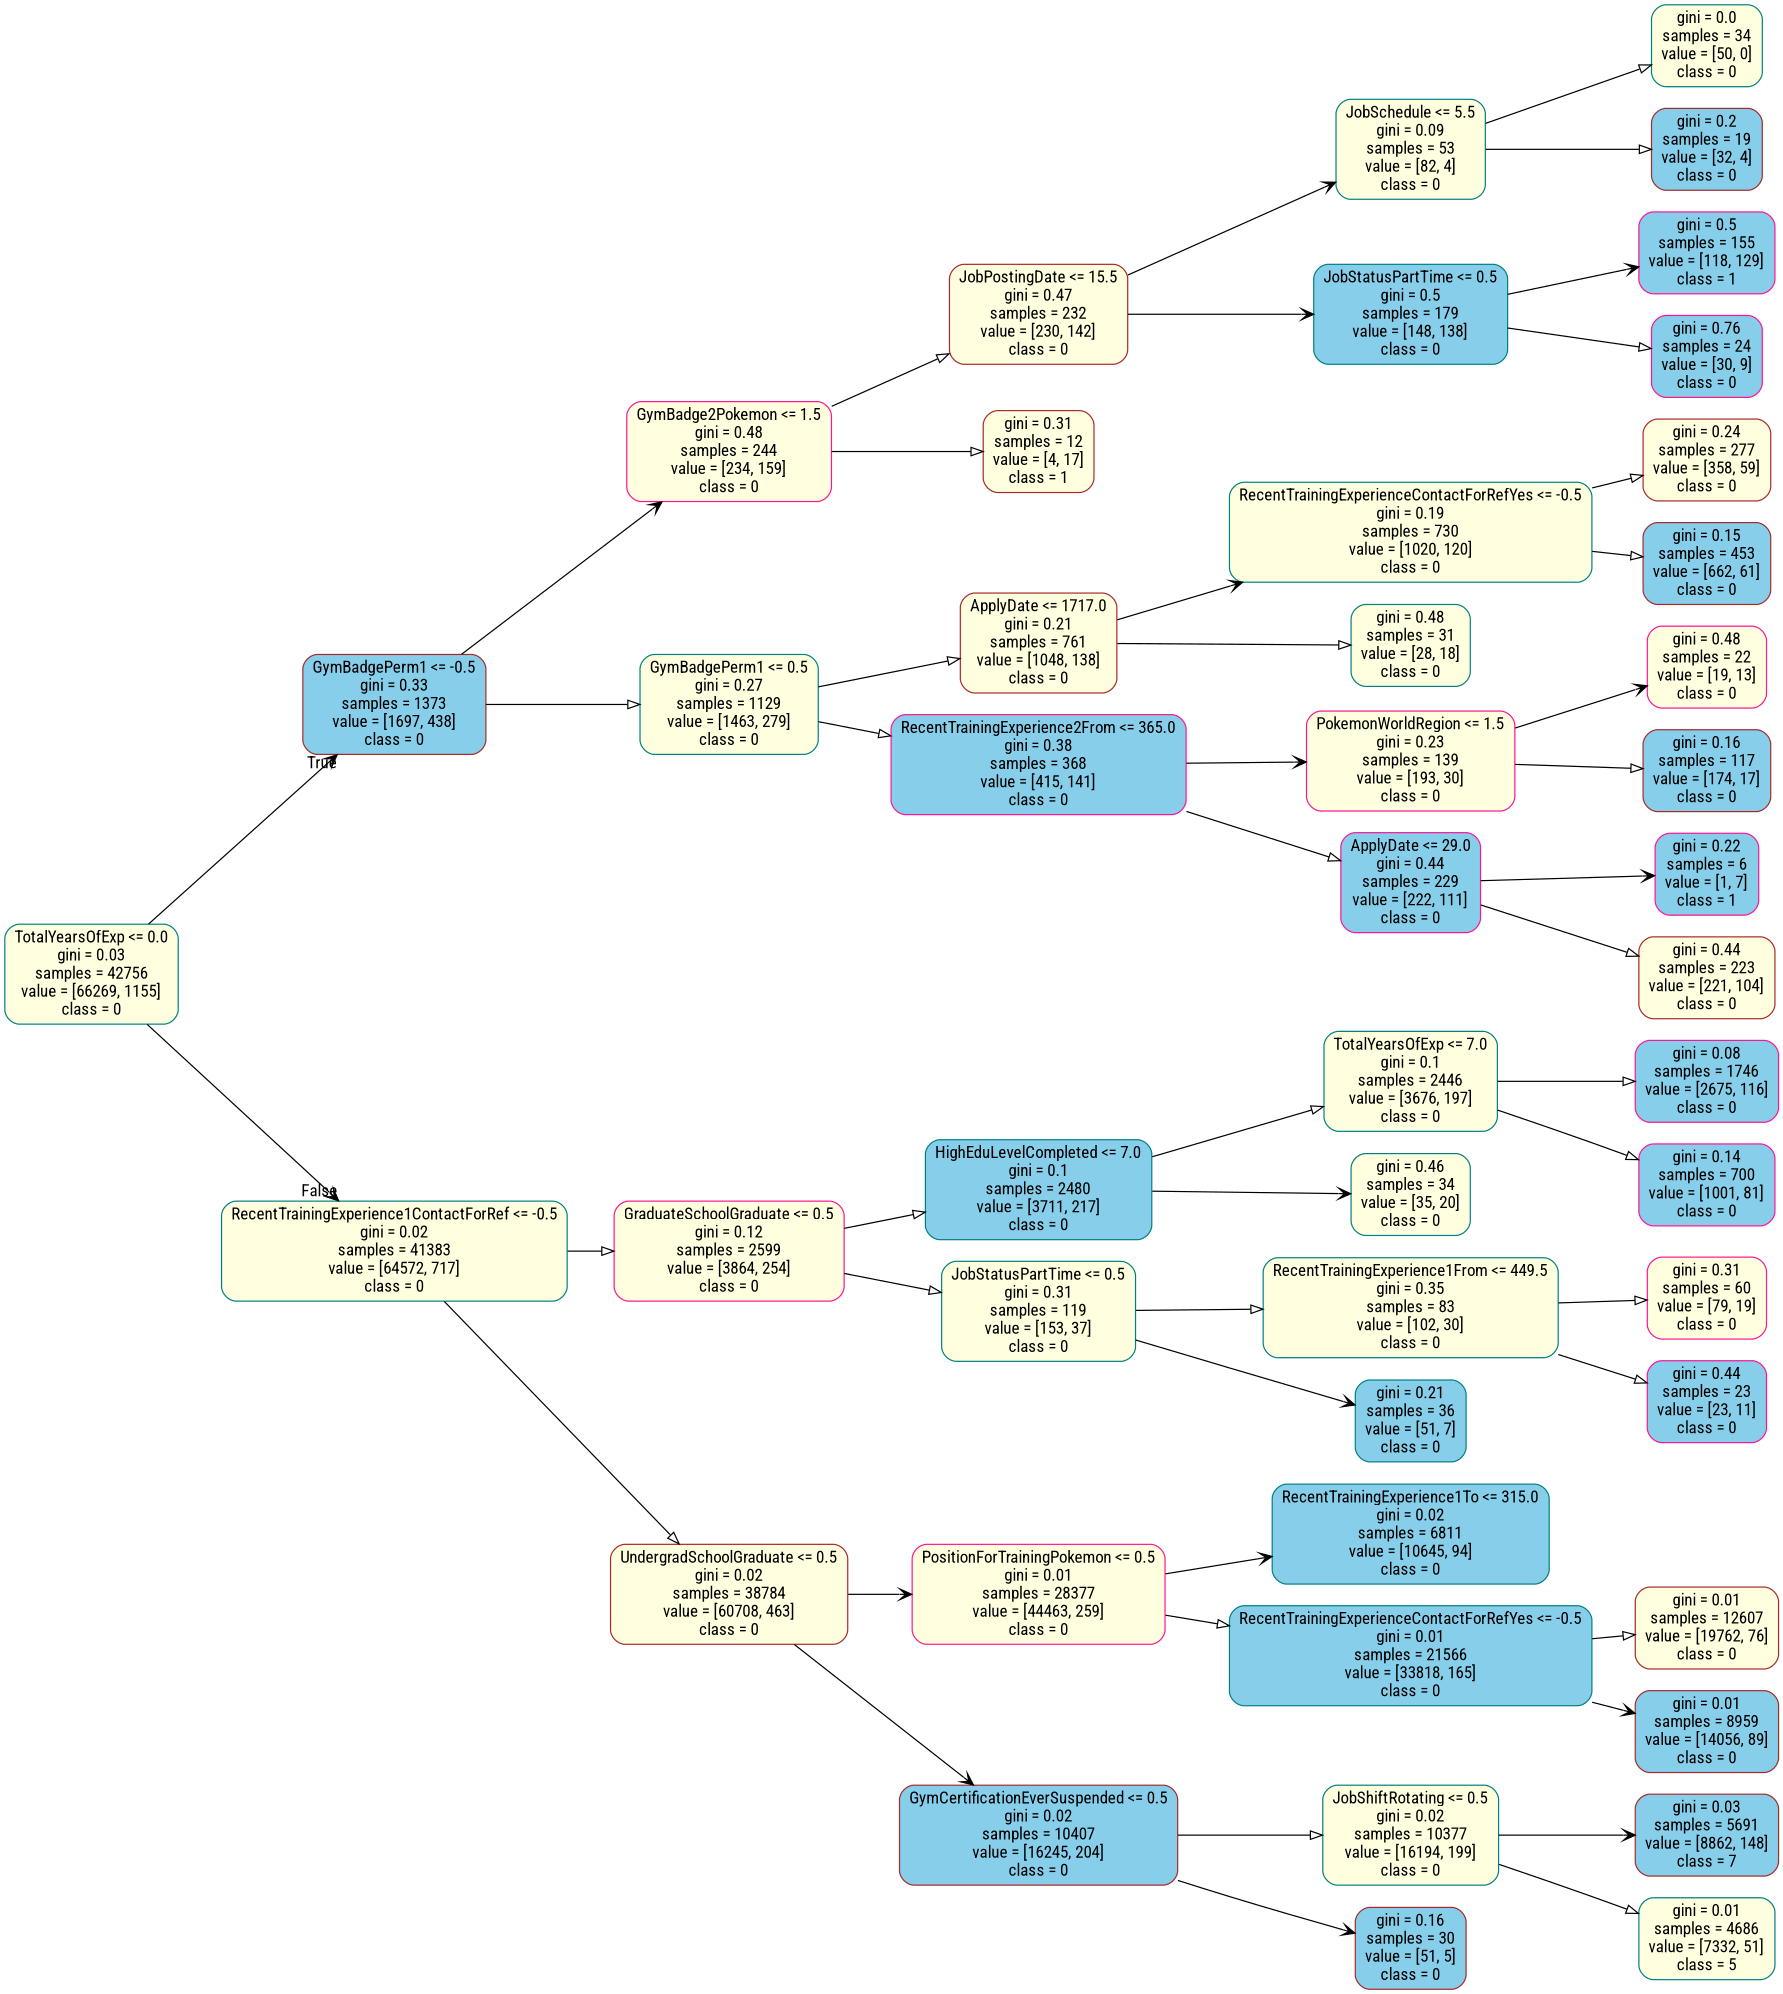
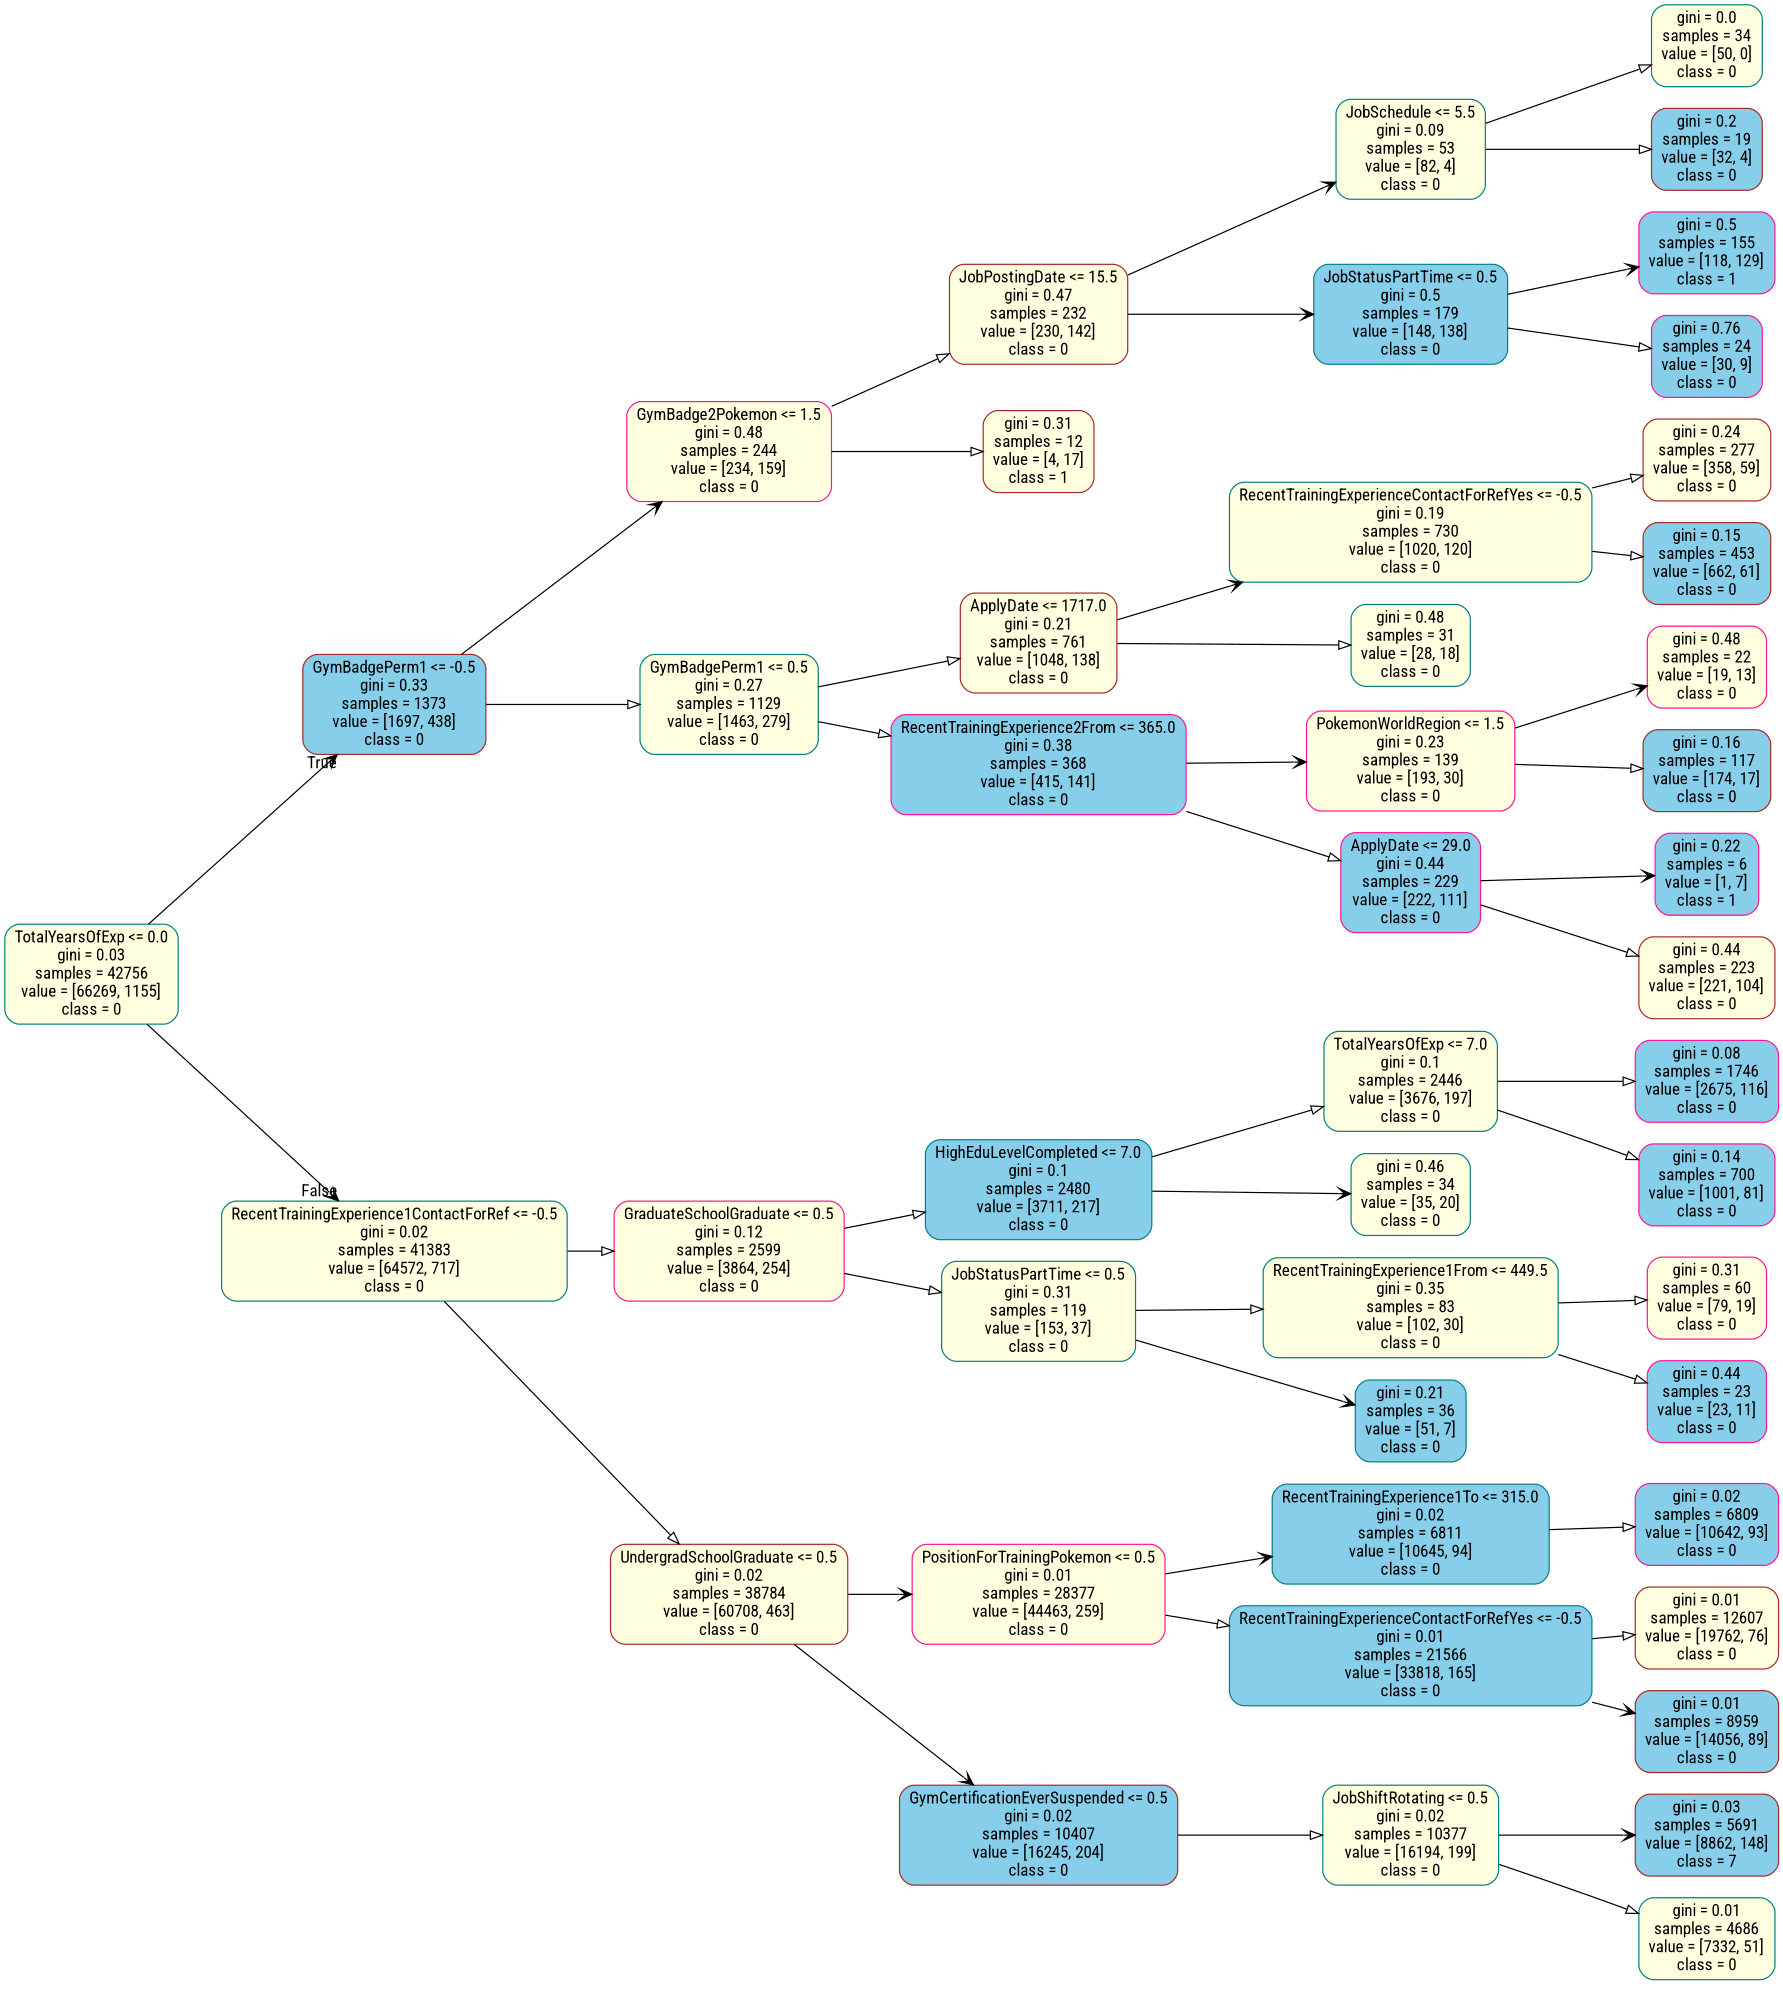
none -> (1707, 1524)
(1707, 1939) -> (1707, 1939)
(1411, 1948) -> none
